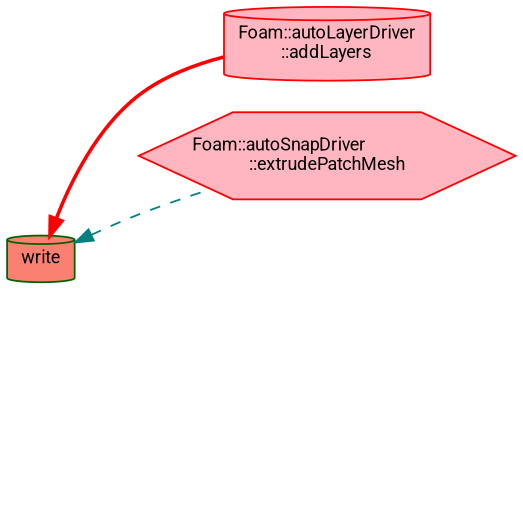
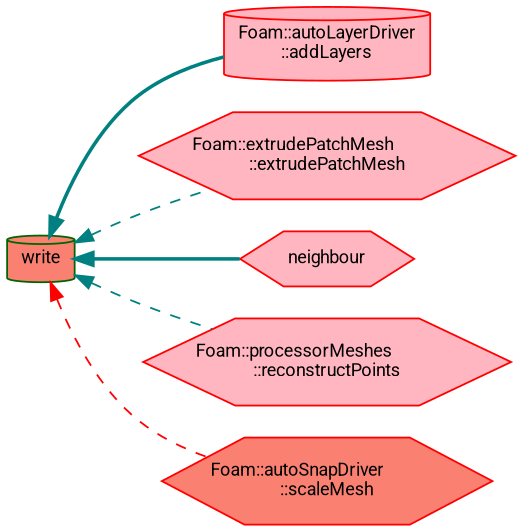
(118, 114) -> (118, 114)
(327, 156) -> (327, 156)
none -> (327, 259)
none -> (327, 362)
none -> (327, 481)
